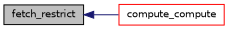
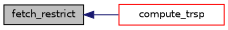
(172, 15) -> (172, 15)
